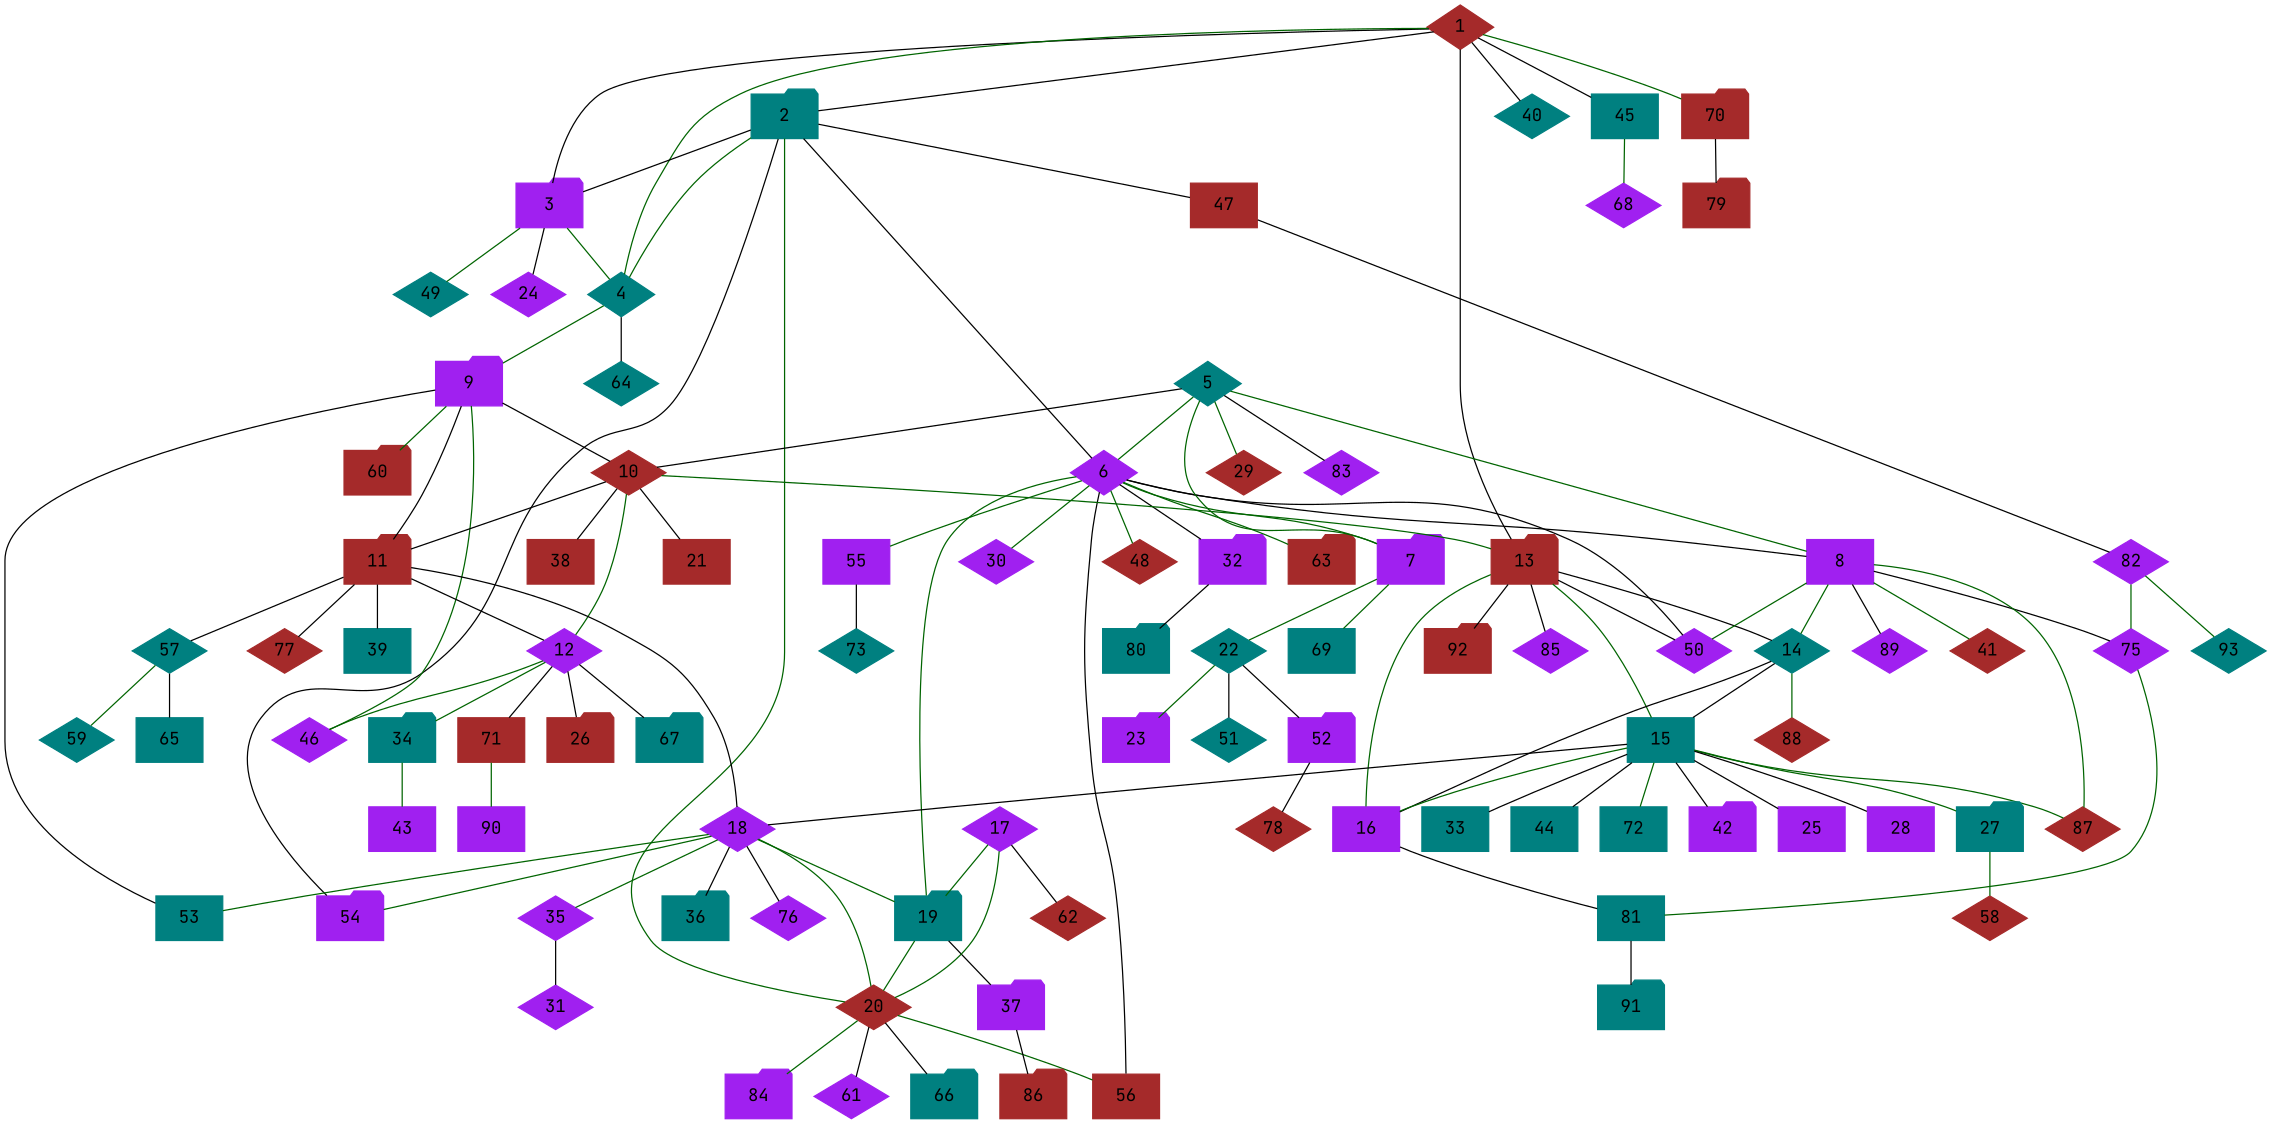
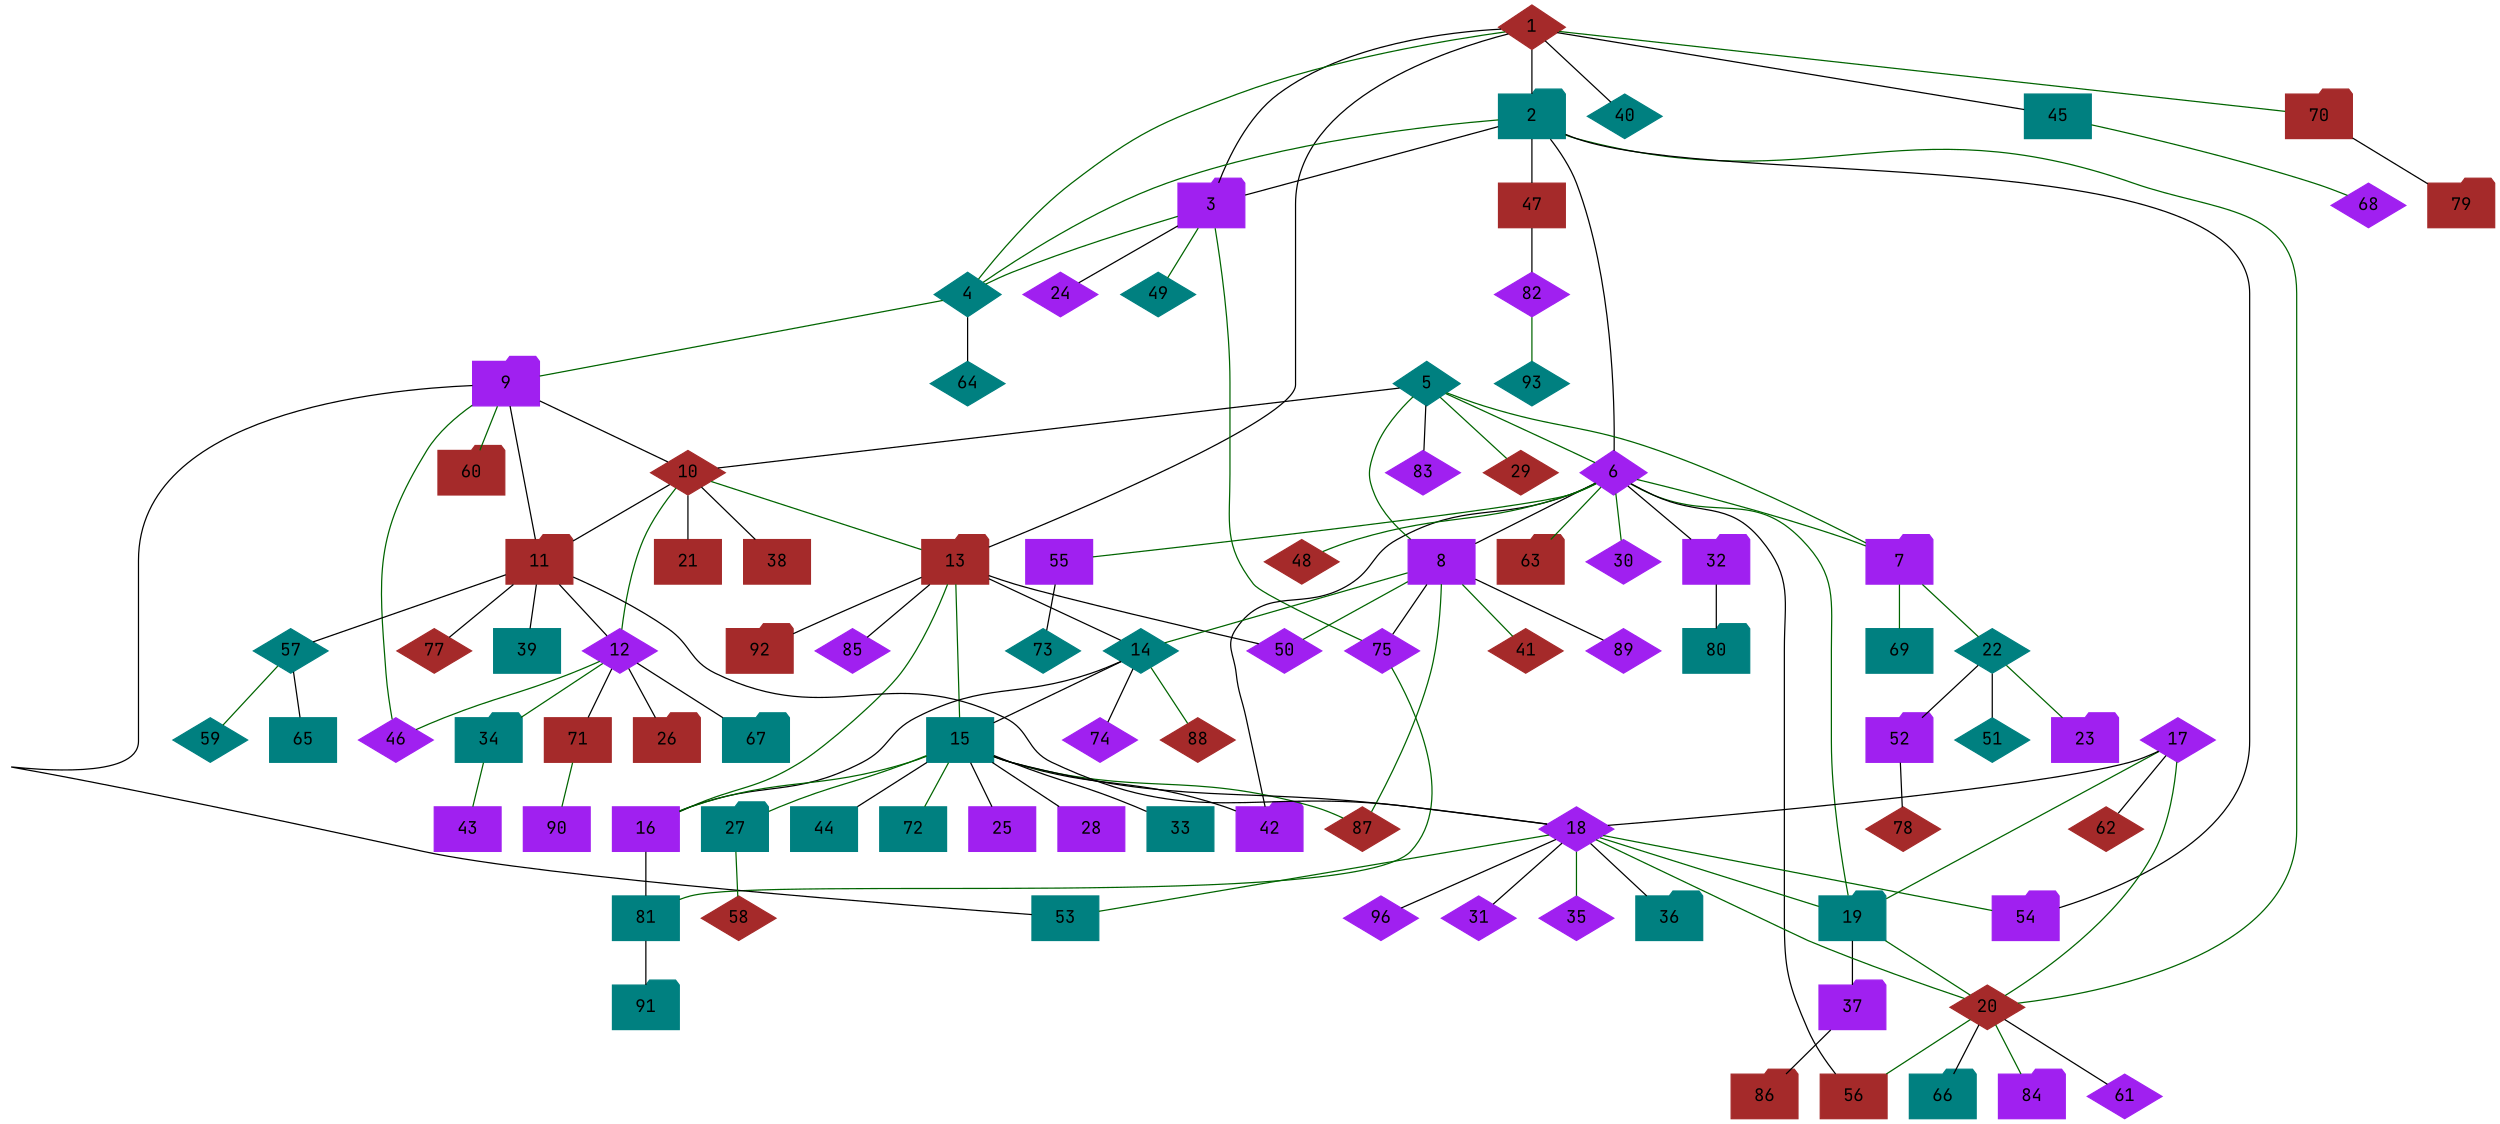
(1424, 503) -> (1359, 577)
(2131, 606) -> (1230, 470)
none -> (1100, 740)
none -> (1885, 799)
(788, 918) -> (1381, 918)
(556, 963) -> (1528, 874)
